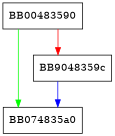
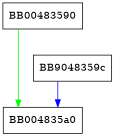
(58, 38) -> none
(43, 120) -> (43, 120)
